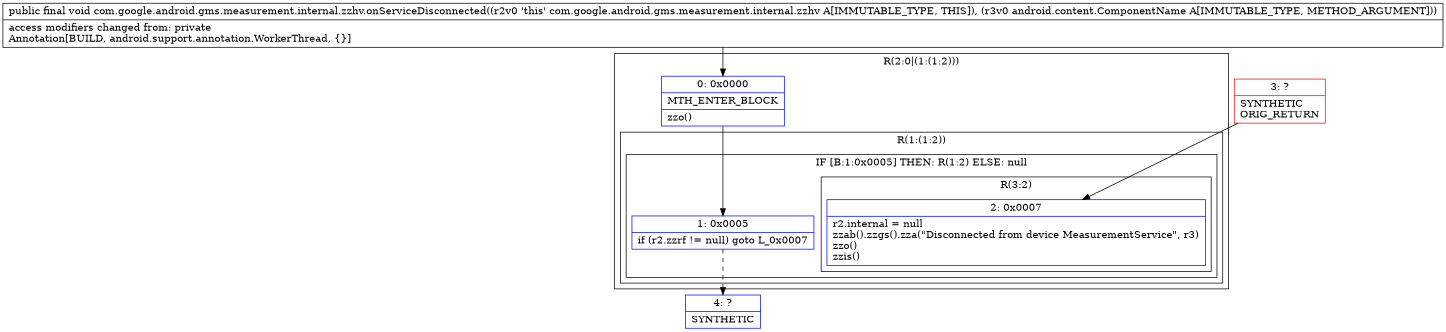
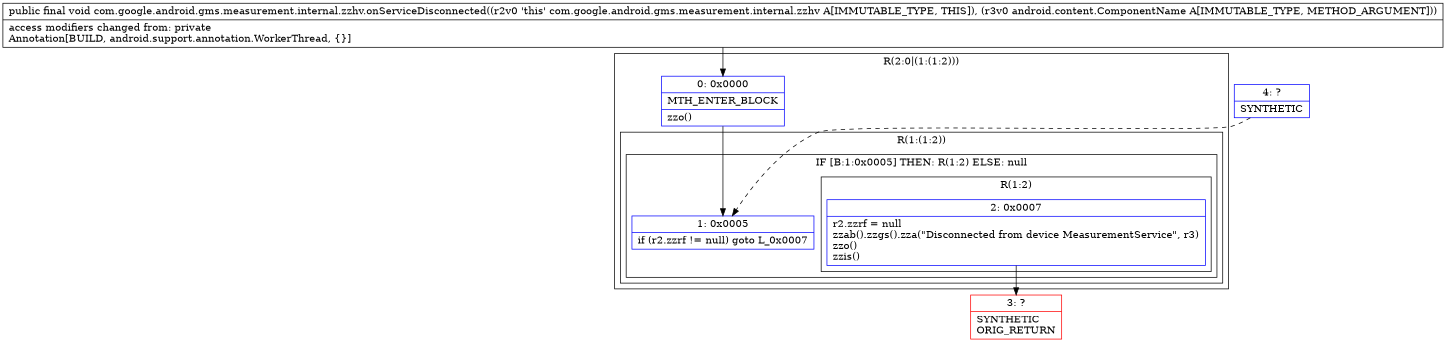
(1164, 160) -> (1016, 277)
(1016, 185) -> (1016, 185)
(878, 224) -> (867, 224)
(723, 268) -> (978, 128)
